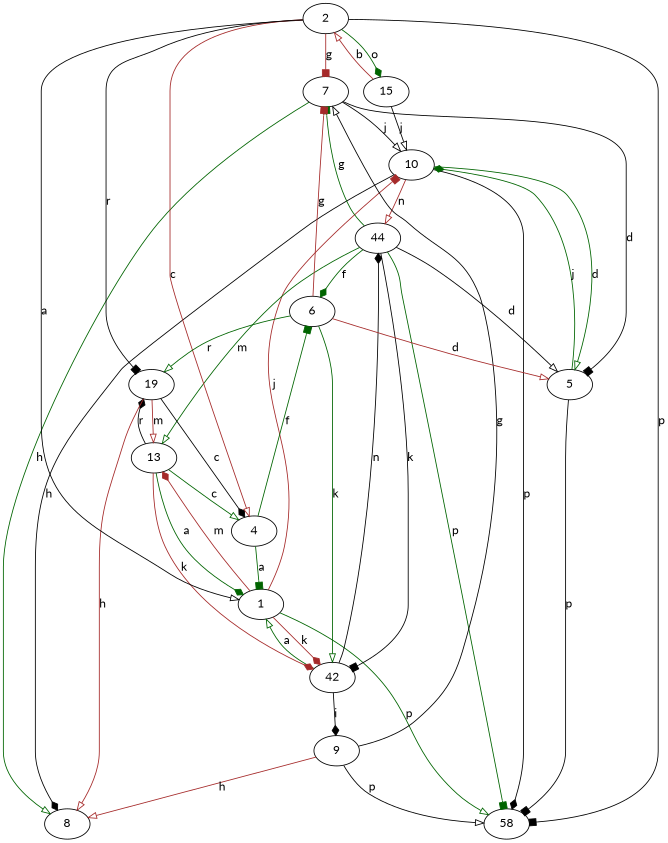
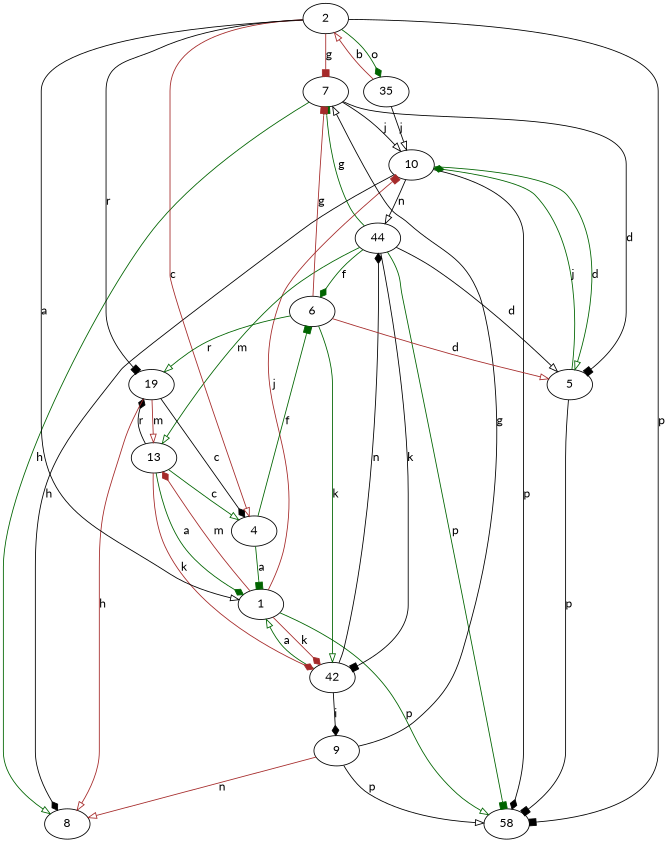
(386, 92) -> (386, 92)
(398, 198) -> (398, 198)
(222, 787) -> (222, 787)
